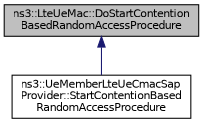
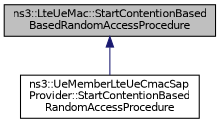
(101, 21) -> (110, 21)
